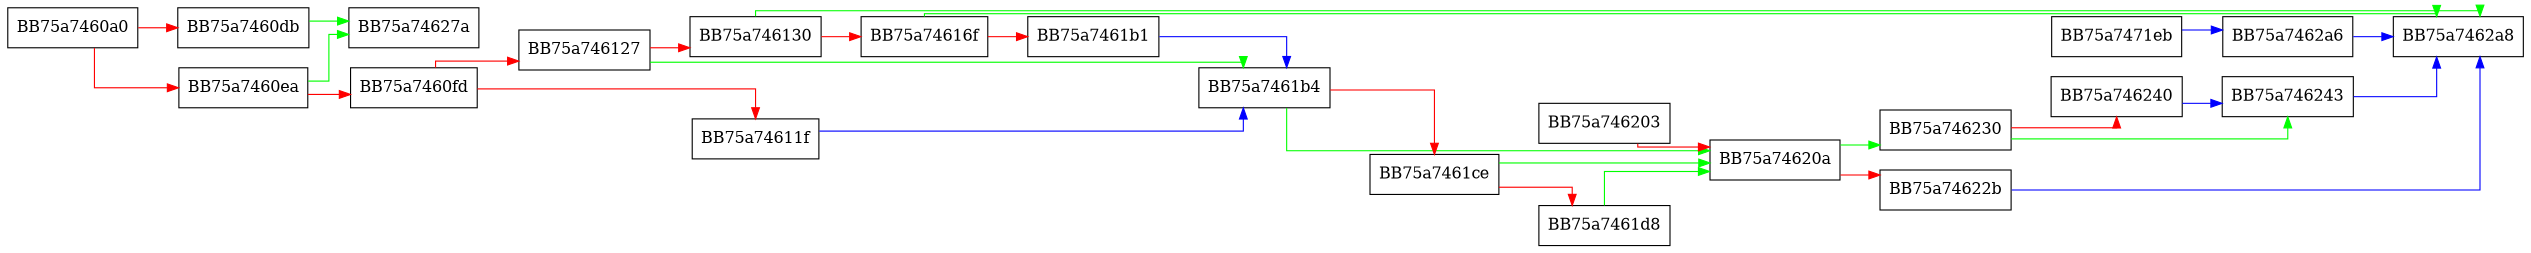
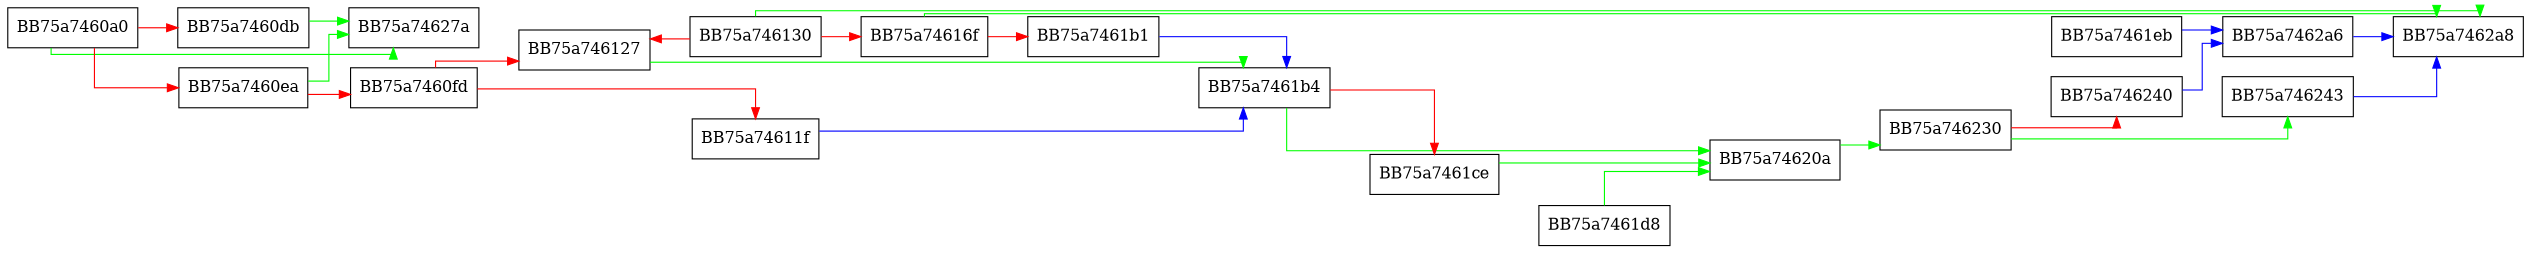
(2117, 37) -> (2117, 37)
(664, 48) -> (676, 39)
none -> (219, 54)
(2197, 103) -> (2202, 72)
(1604, 123) -> none
(1539, 187) -> none
(1946, 190) -> none
